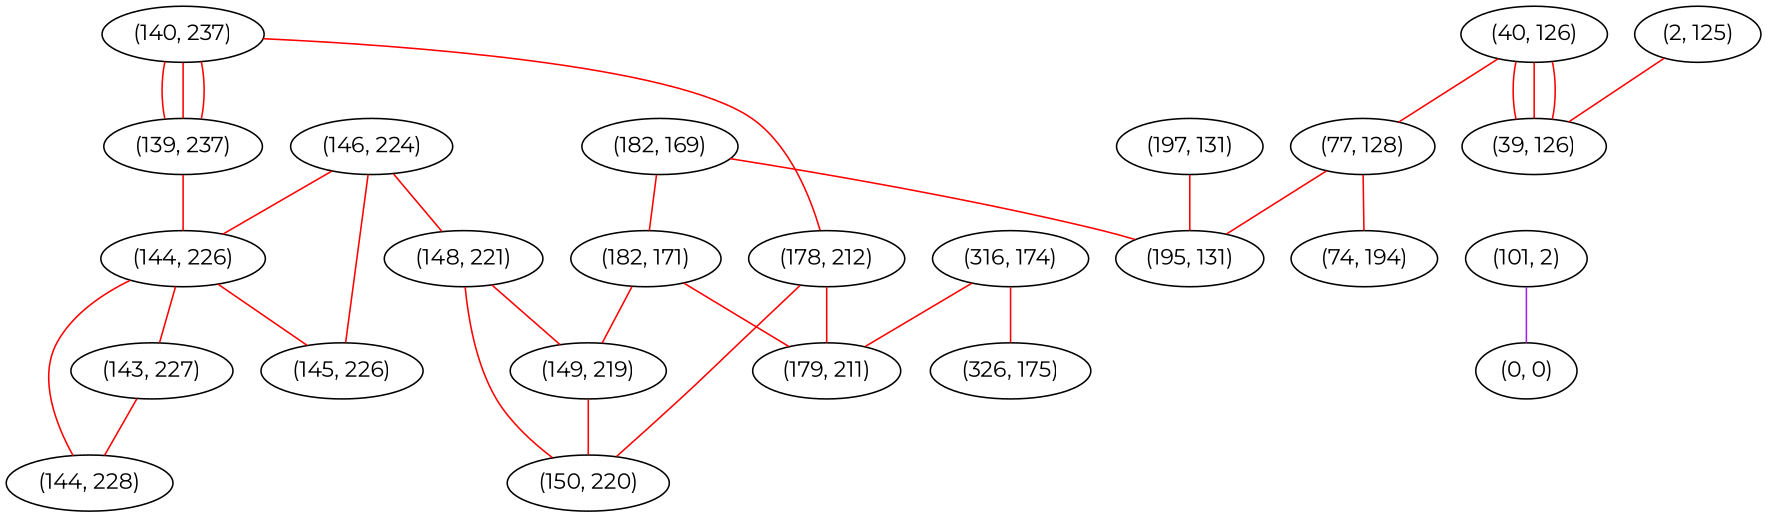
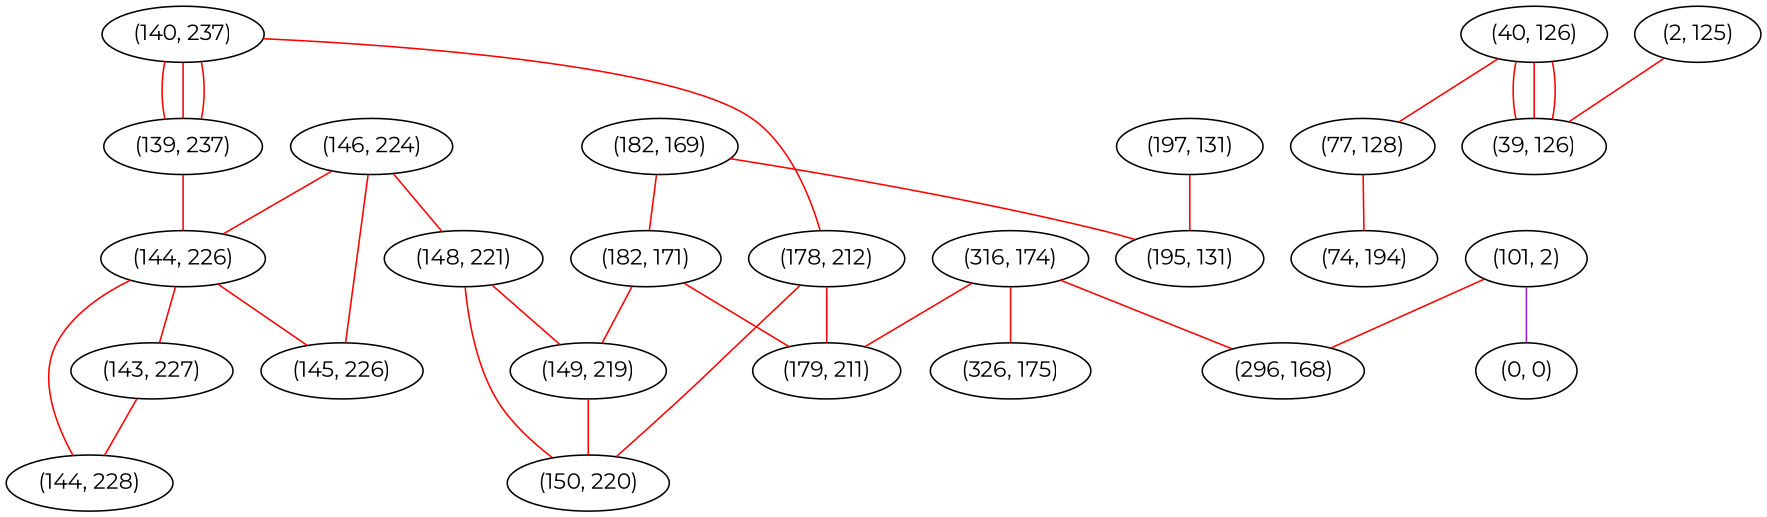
(1277, 202) -> none
none -> (1283, 371)
